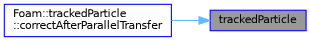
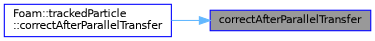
(258, 20) -> (290, 20)
